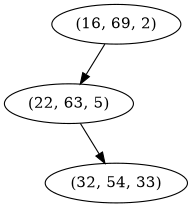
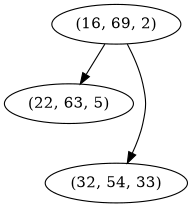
(90, 139) -> (145, 98)
